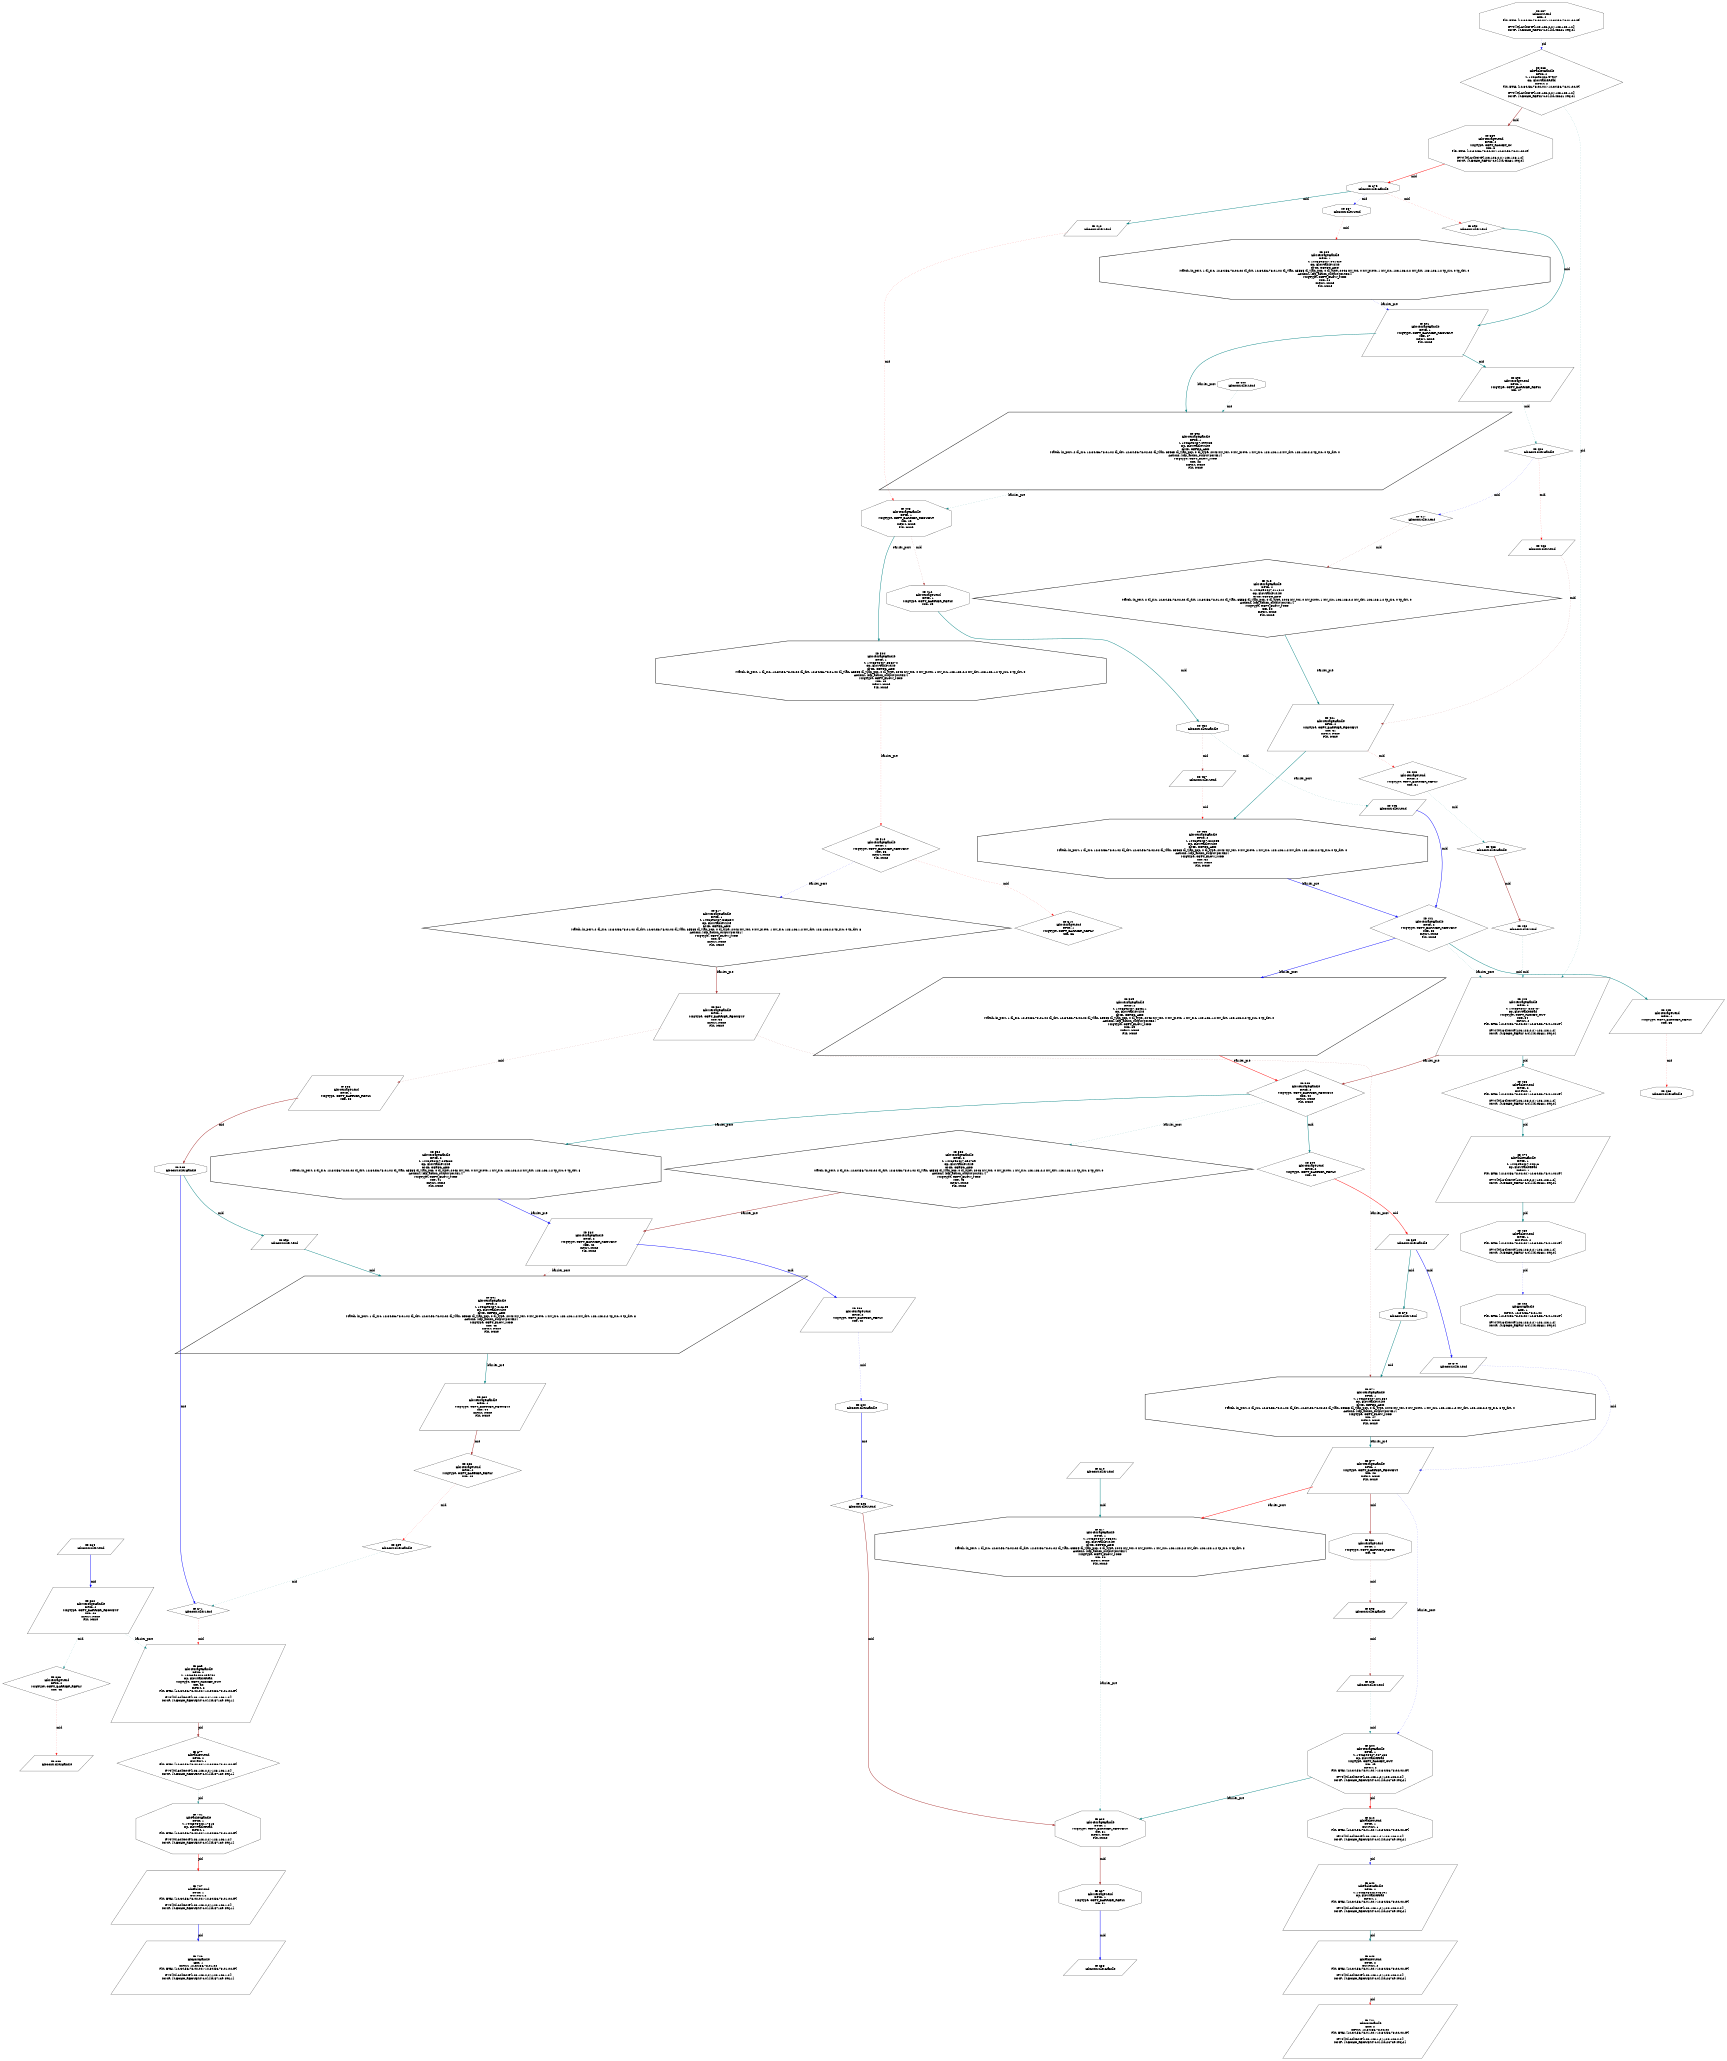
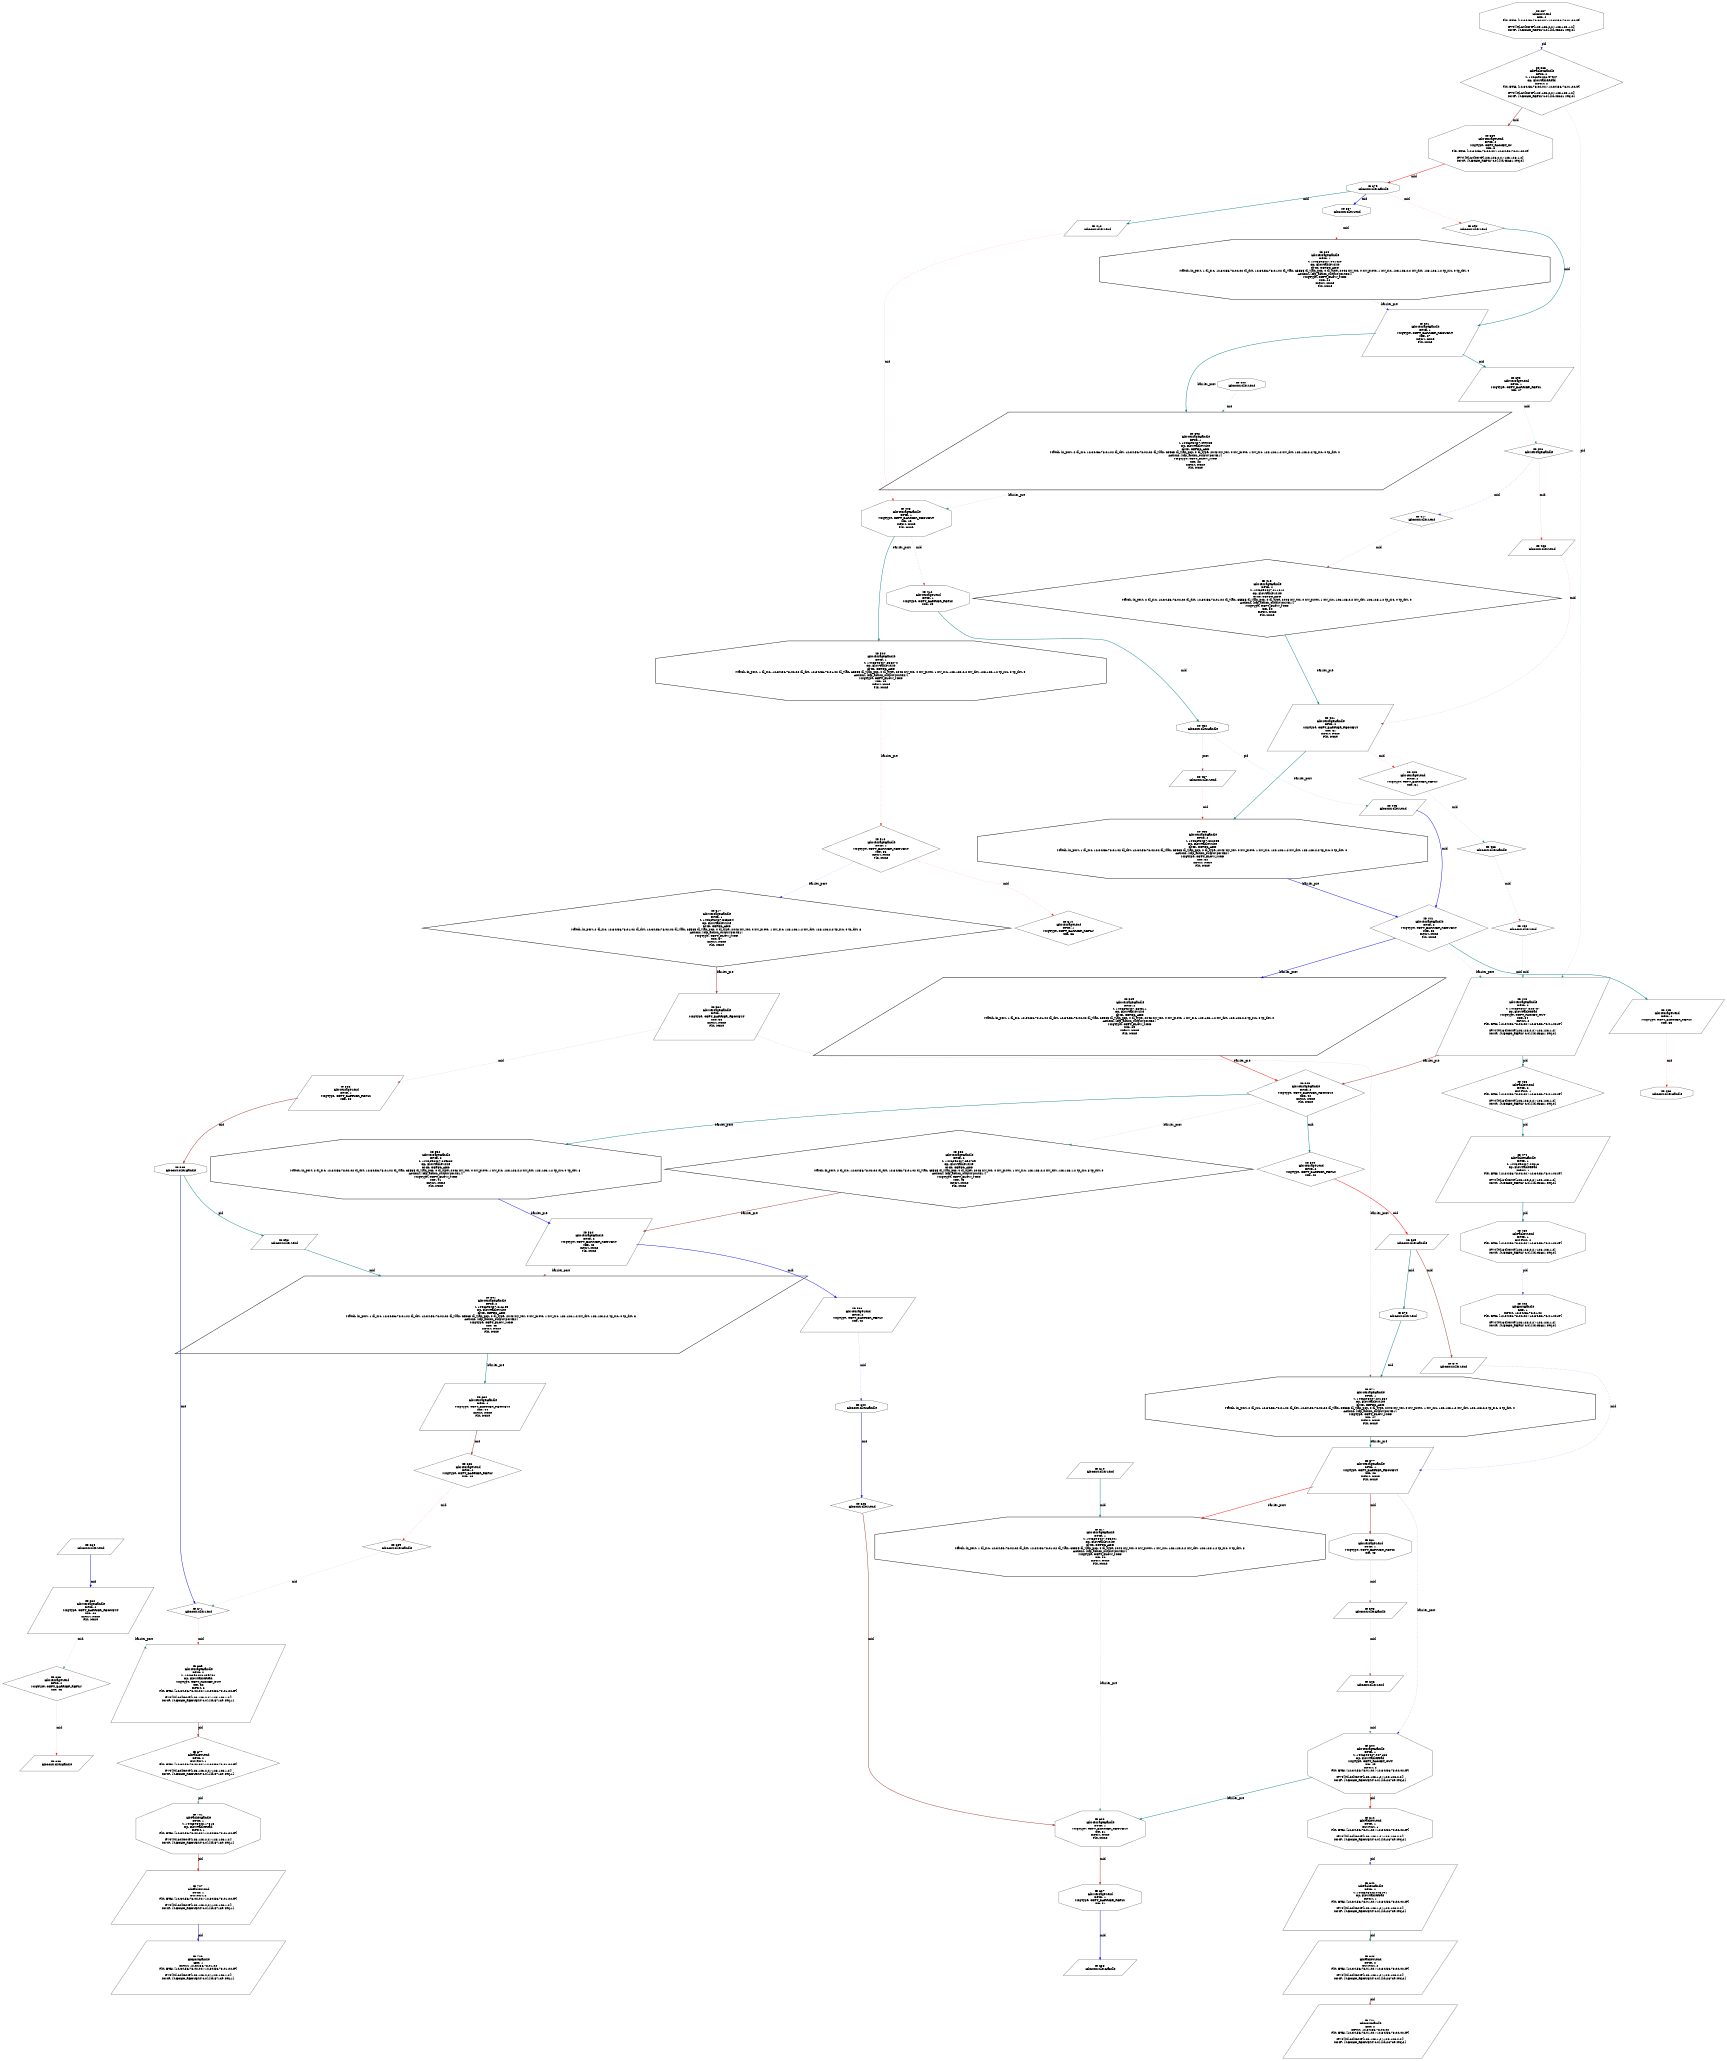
(1361, 199) -> (1361, 199)
(1539, 451) -> (1539, 451)
(1205, 756) -> (1205, 756)
(1246, 756) -> (1246, 756)
(1507, 888) -> (1507, 888)
(221, 1213) -> (221, 1213)
(1438, 1301) -> (1438, 1301)
